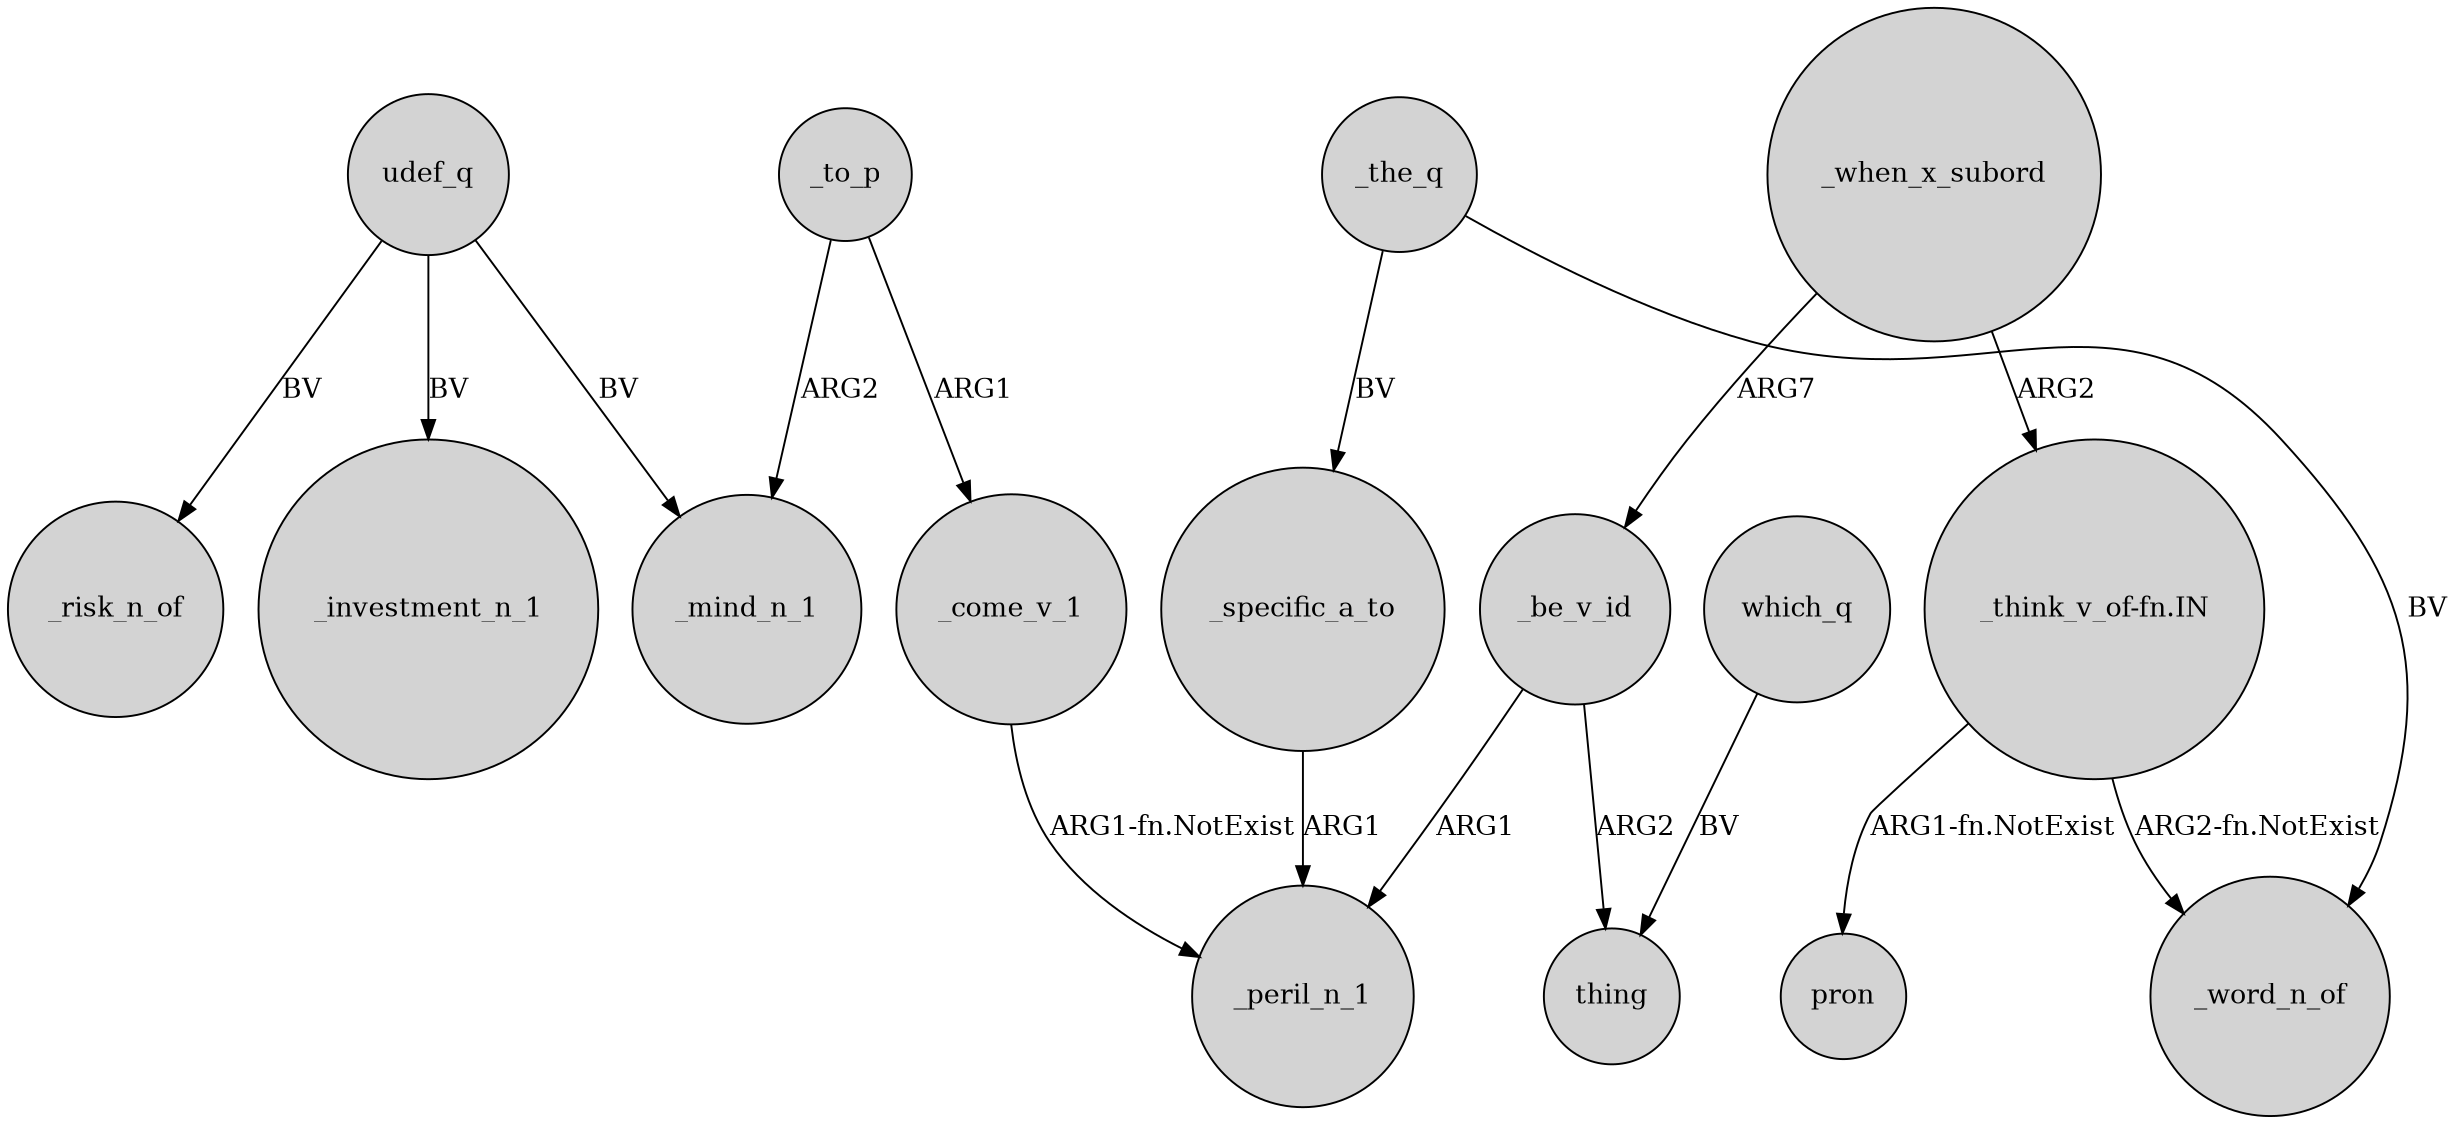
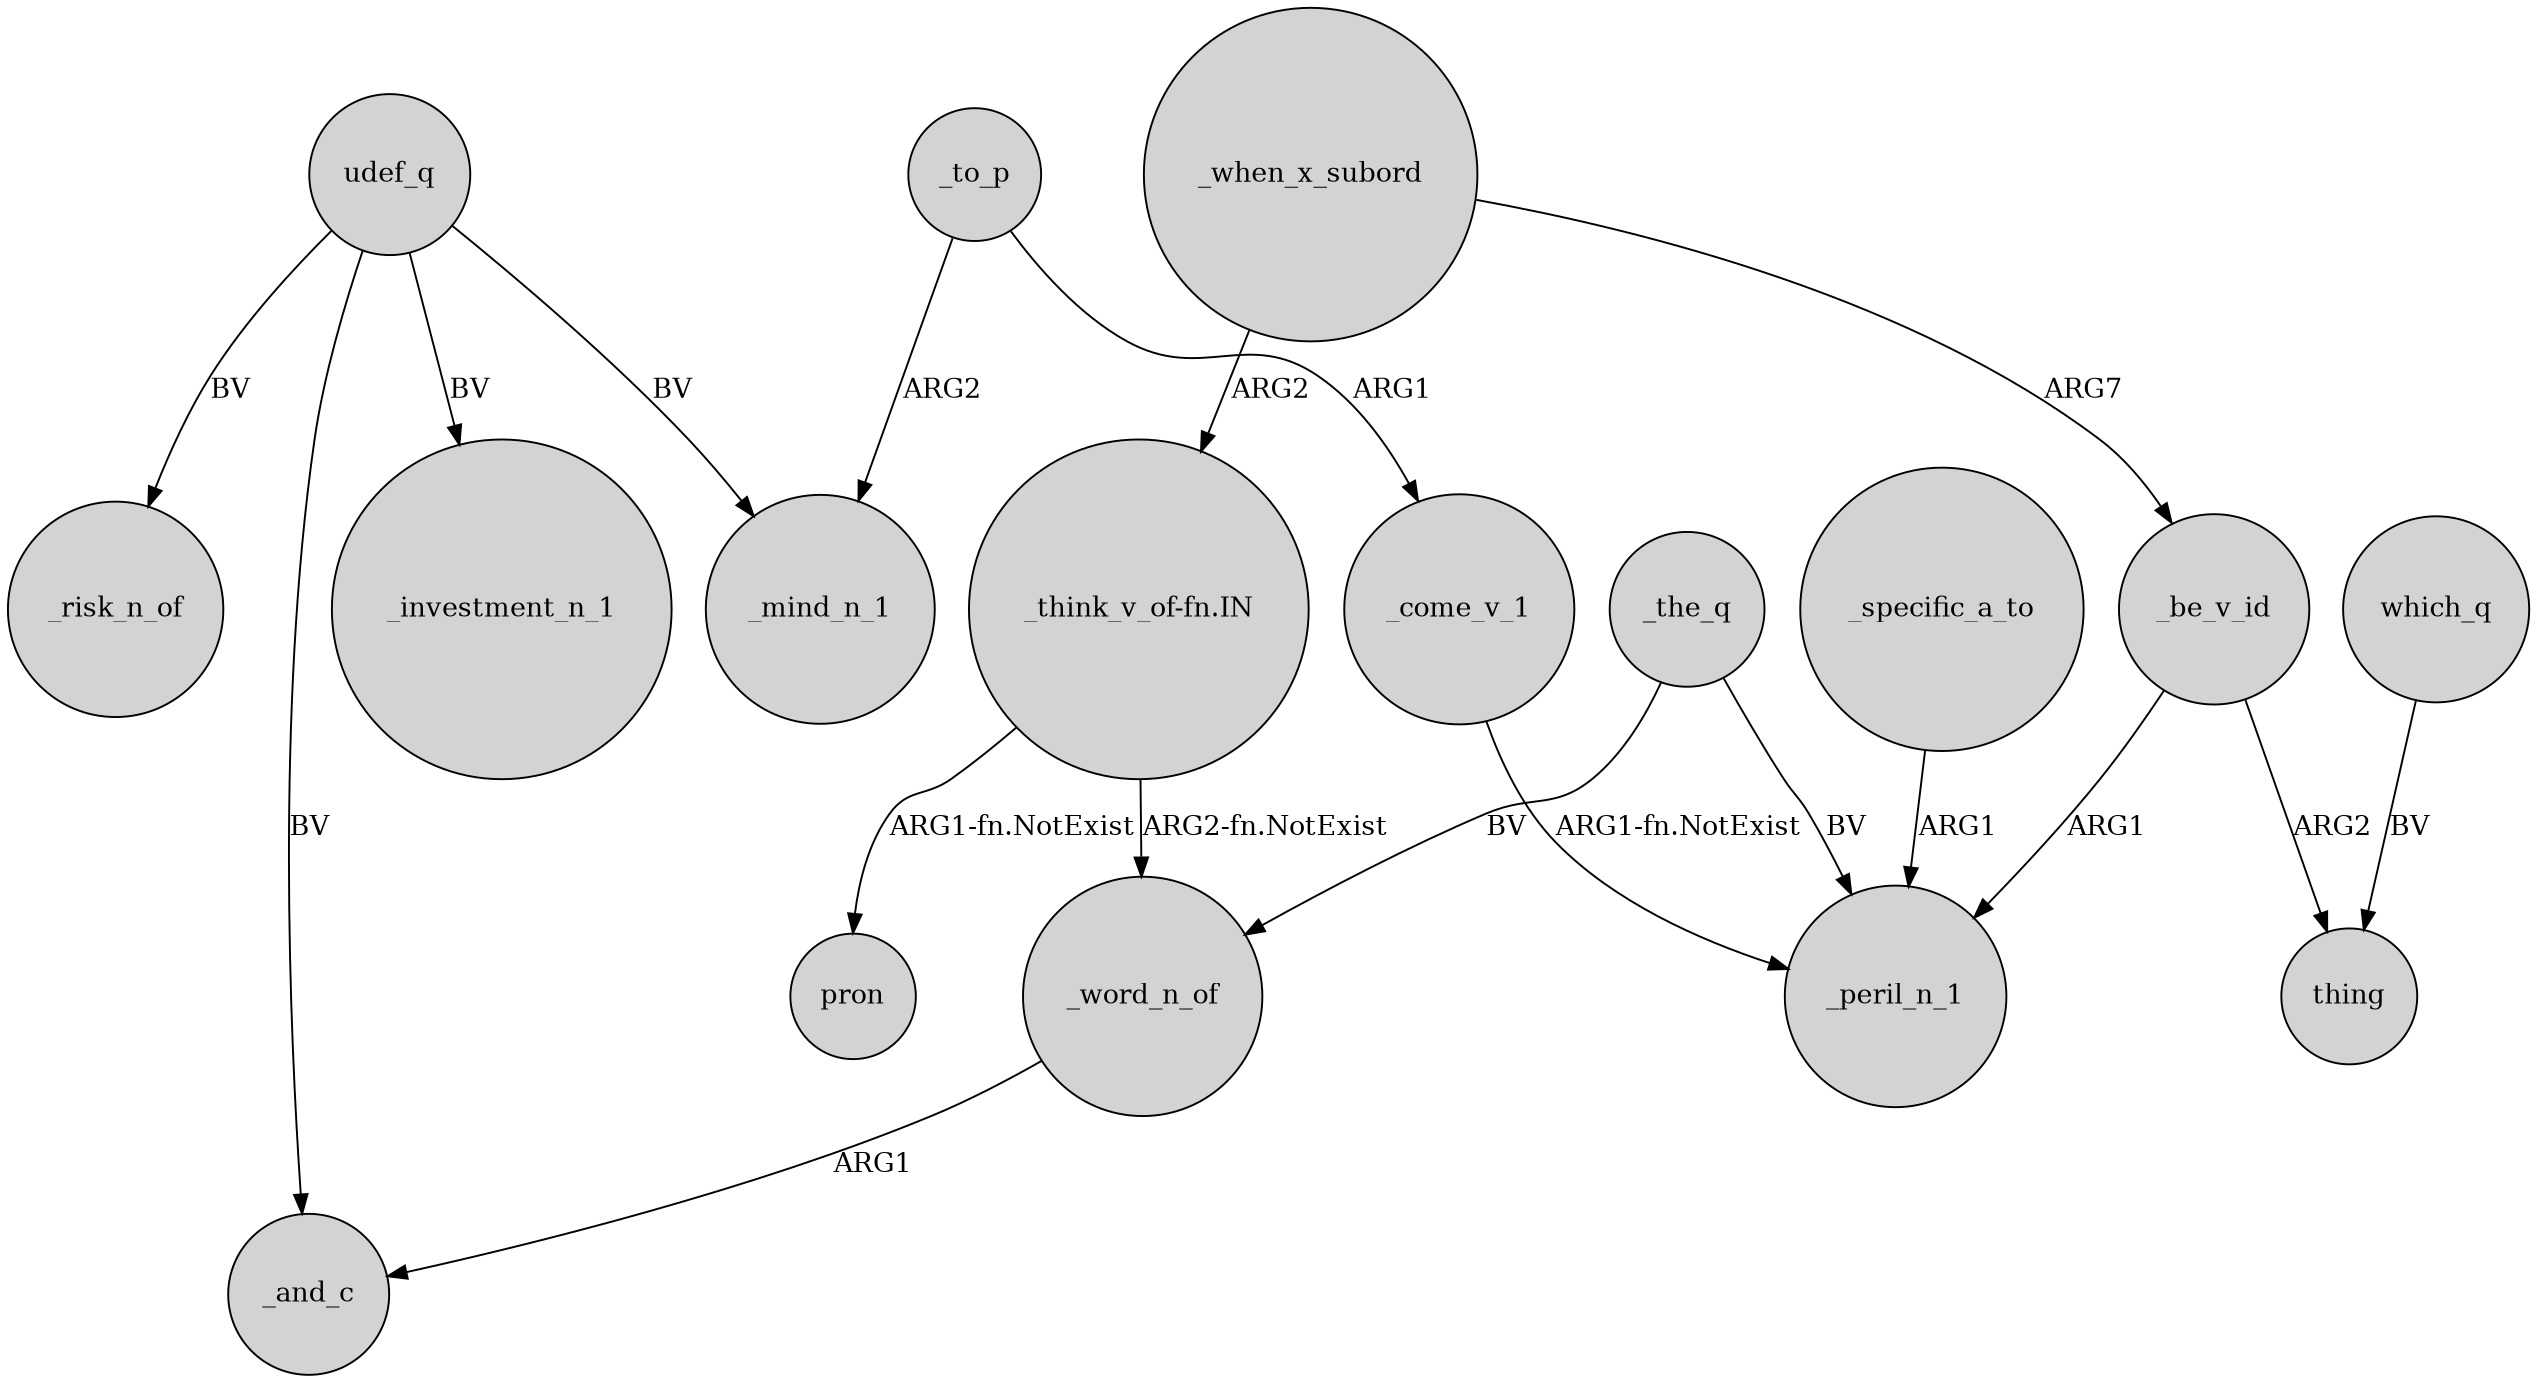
(1360, 351) -> (1783, 778)
none -> (309, 1294)
